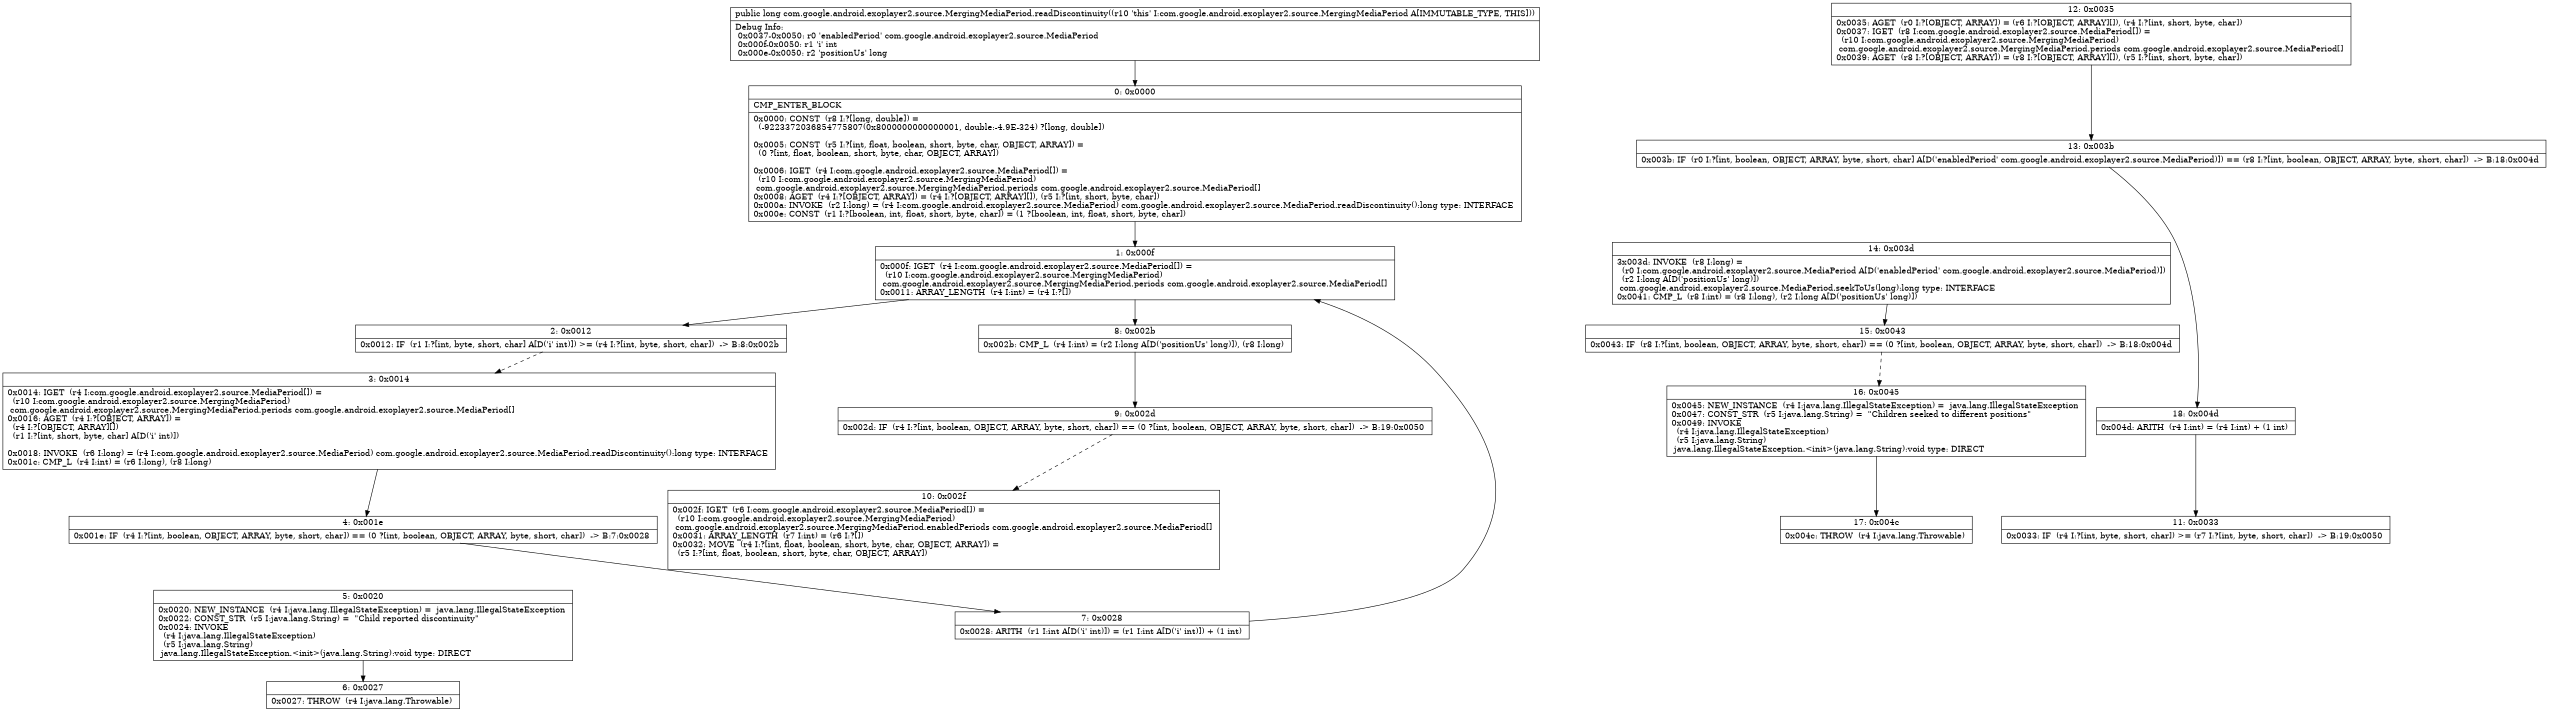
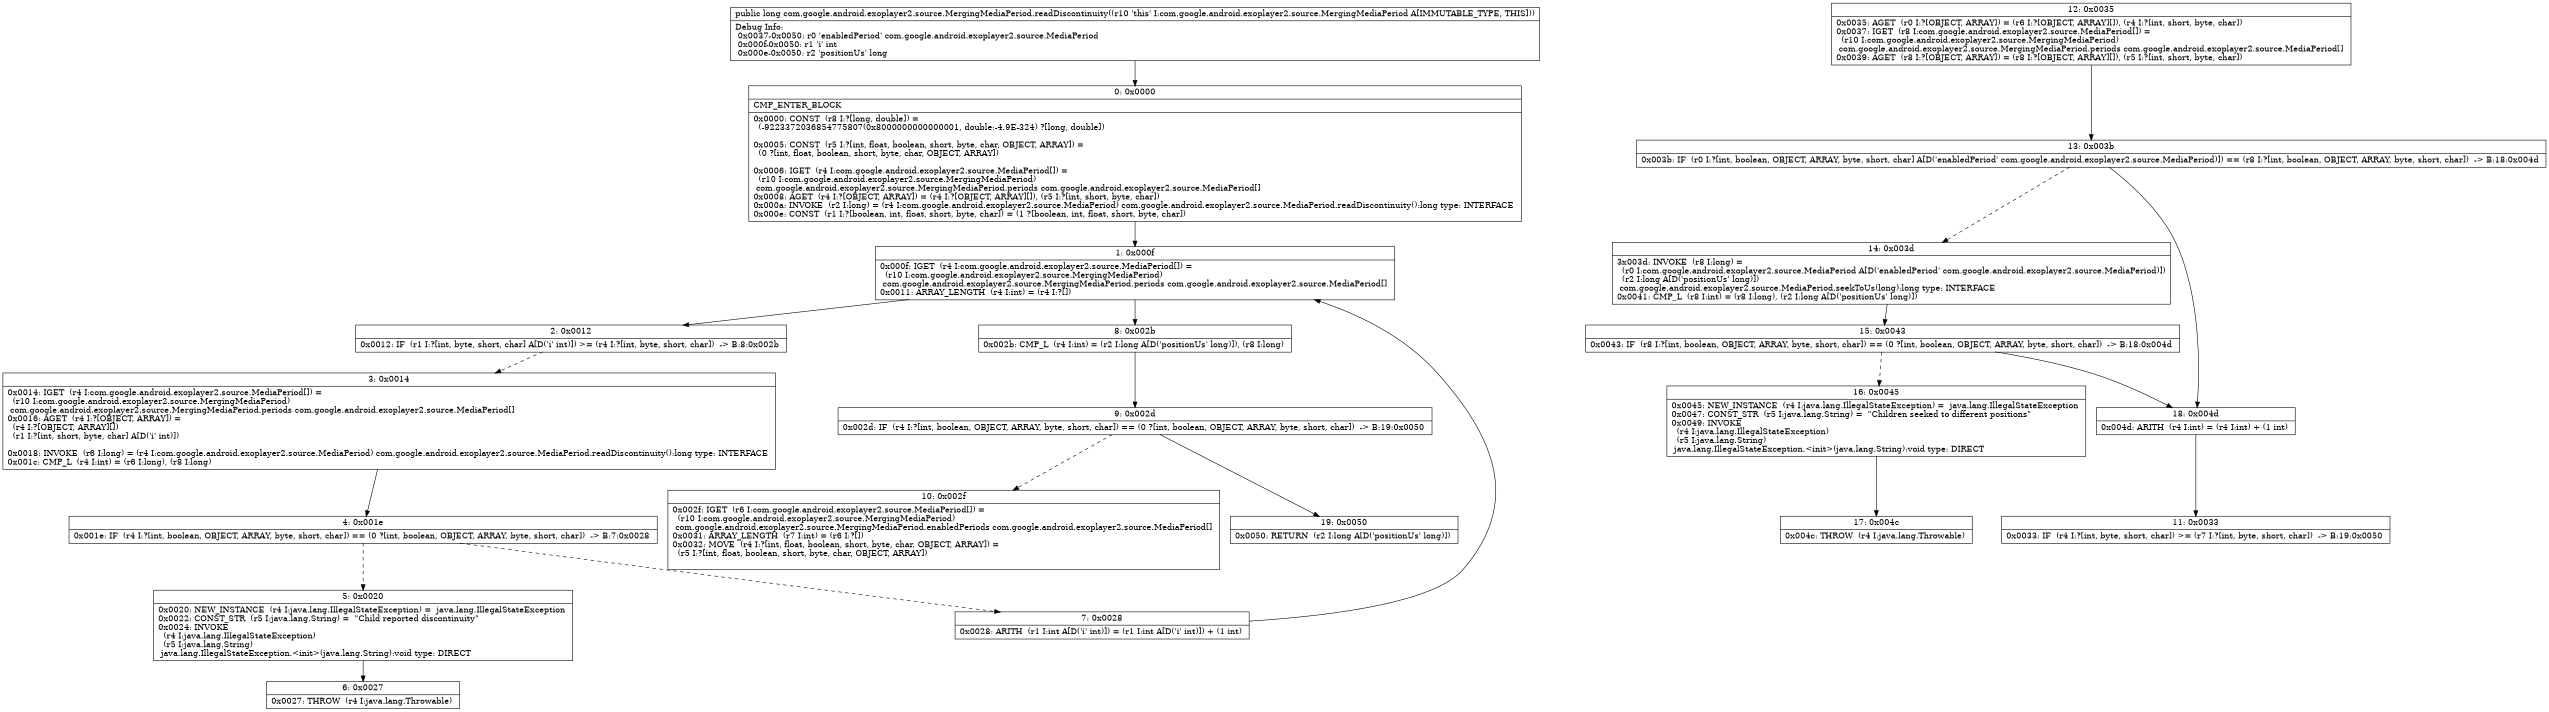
none -> (2009, 203)
none -> (2084, 371)
none -> (1344, 530)
none -> (363, 564)
(727, 578) -> (727, 578)
